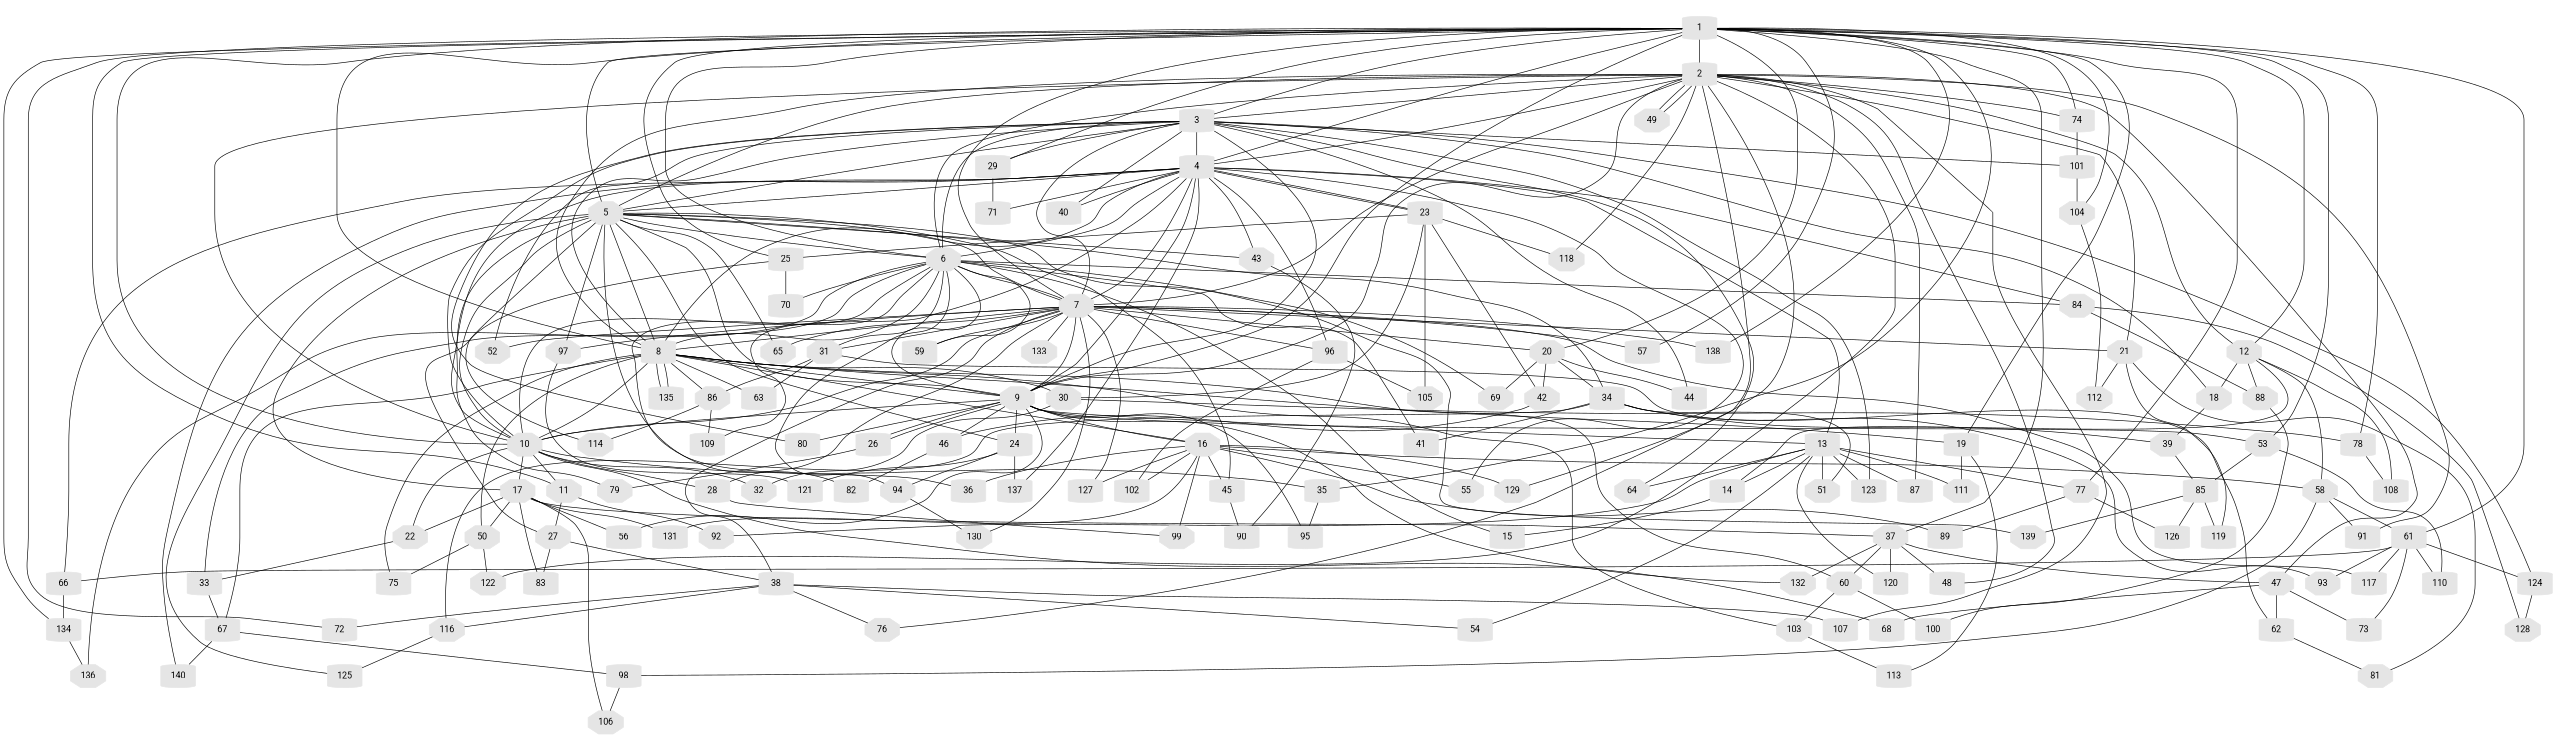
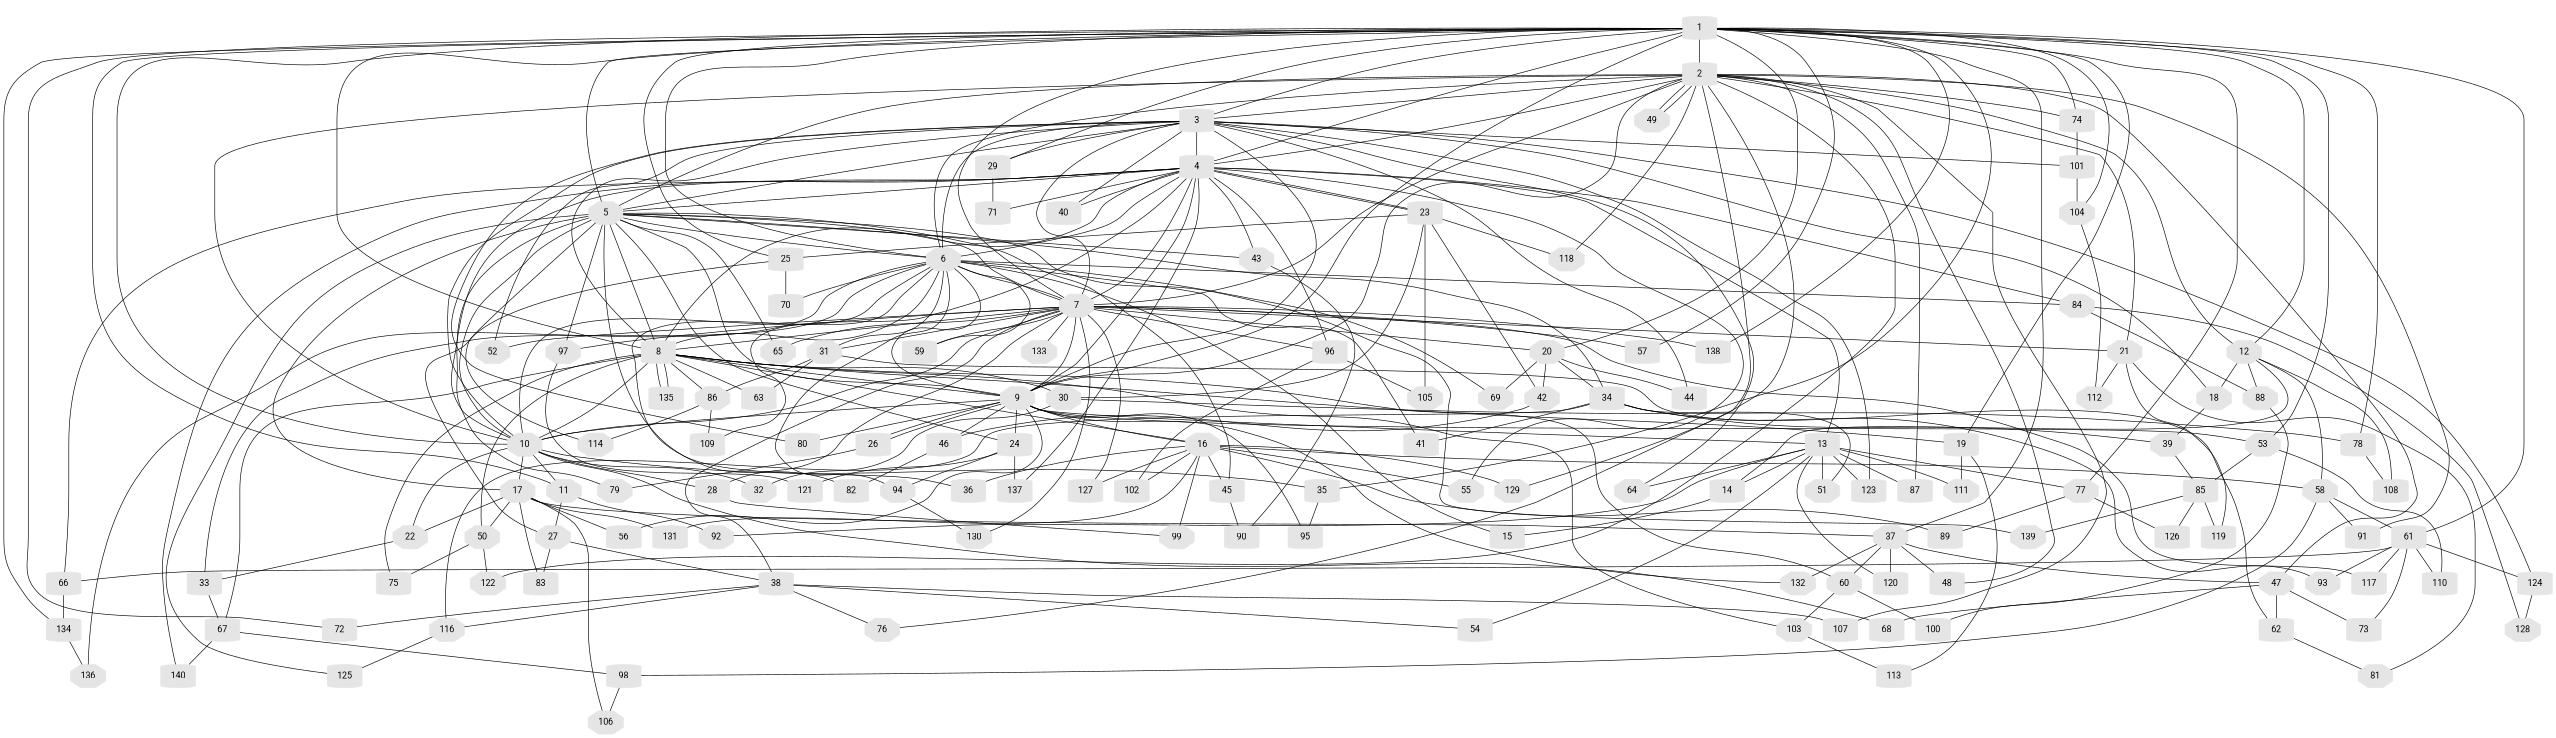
(855, 100) -> none
